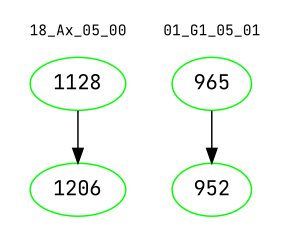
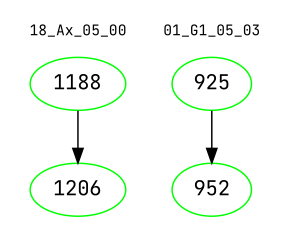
(213, 32) -> (213, 32)
(78, 84) -> (78, 84)
(212, 84) -> (212, 84)
